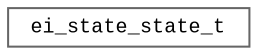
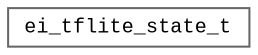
(129, 27) -> (129, 27)
